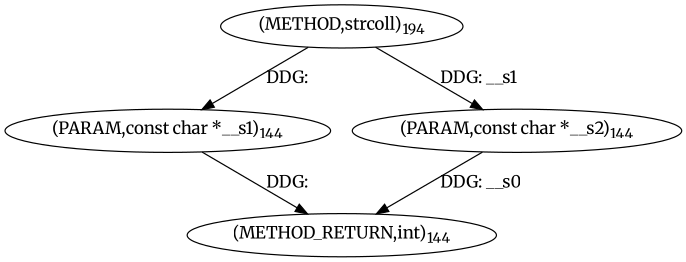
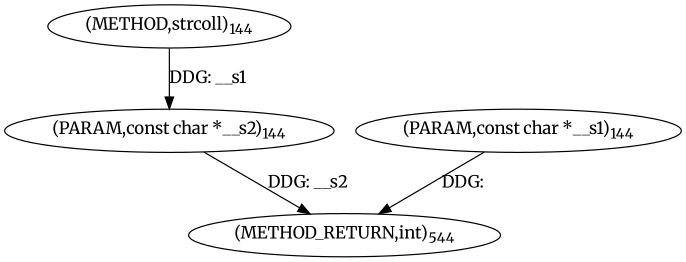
(414, 25) -> (241, 25)
(260, 75) -> none
(481, 183) -> (308, 183)
(439, 233) -> (442, 233)
